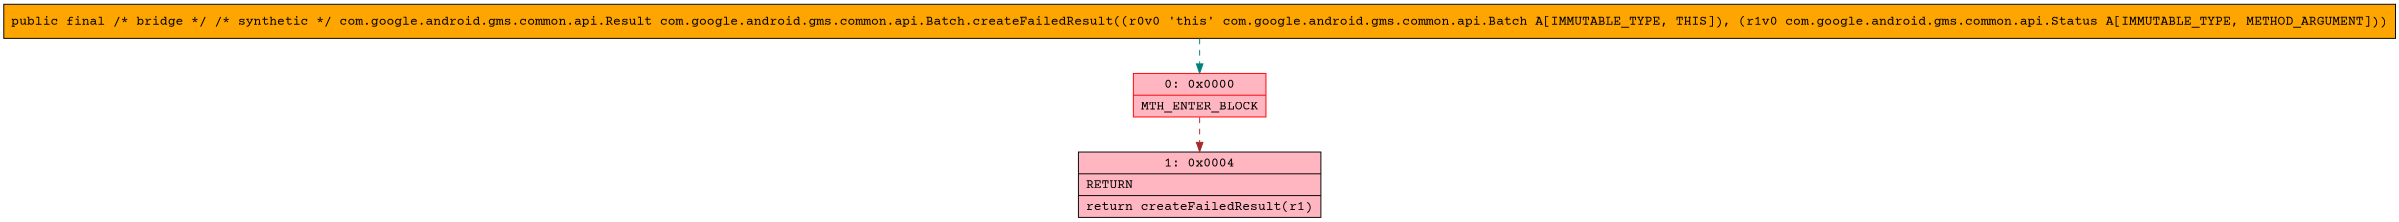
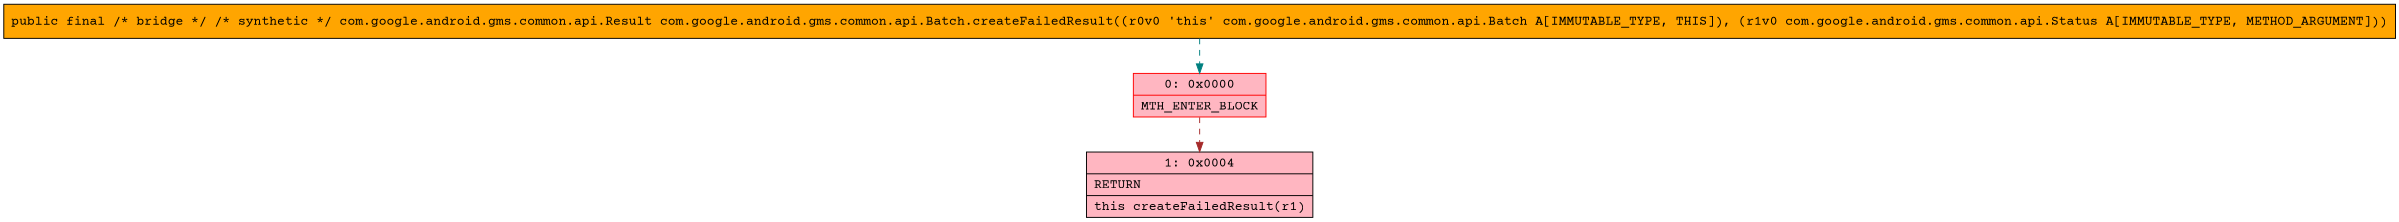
(1200, 206) -> (1200, 206)
